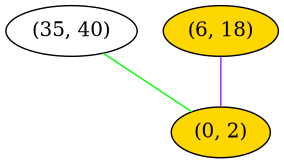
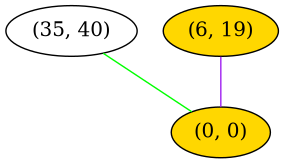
(221, 31) -> (221, 31)
(221, 132) -> (221, 132)
